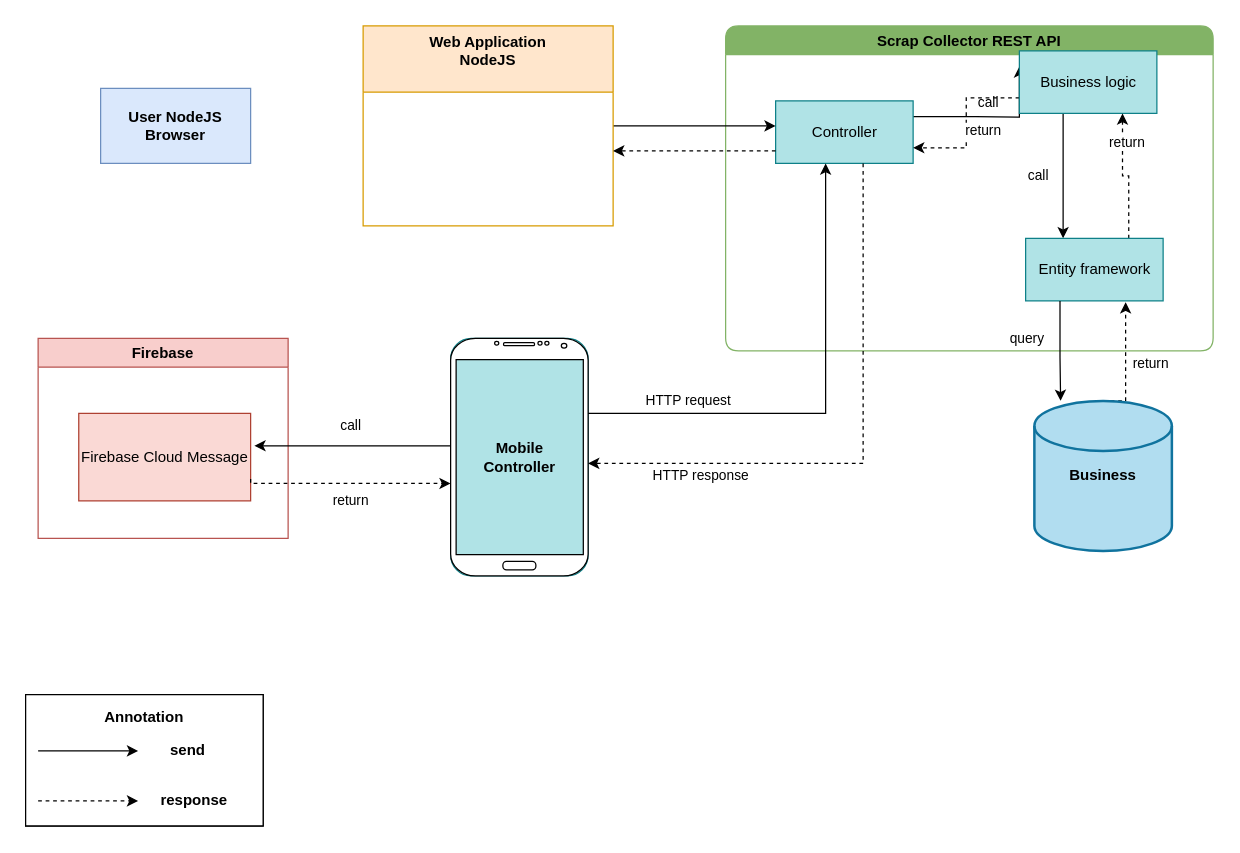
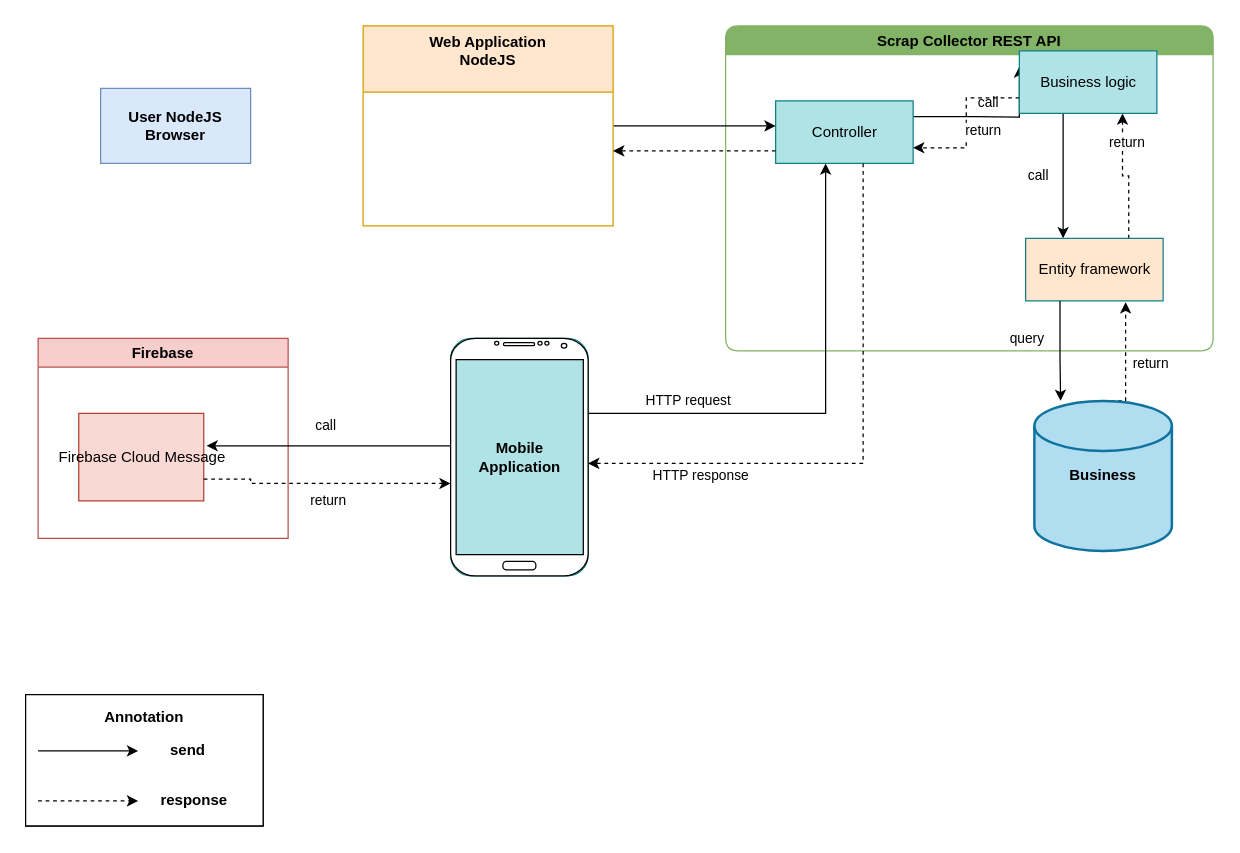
(1094, 269) -> (1094, 269)
(165, 457) -> (141, 457)
(520, 457) -> (520, 457)
